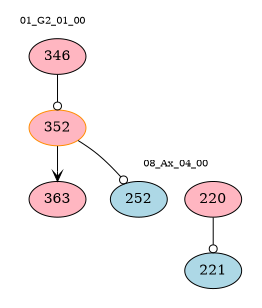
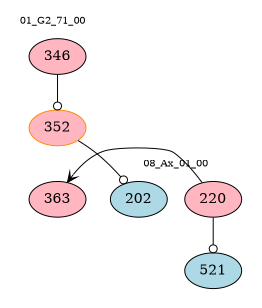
(53, 21) -> (53, 21)
(58, 159) -> (140, 148)
(176, 164) -> (176, 164)
(139, 199) -> (139, 199)
(213, 271) -> (213, 271)
